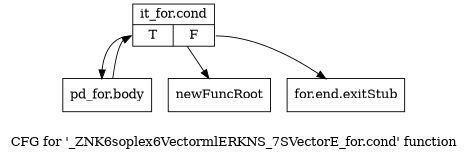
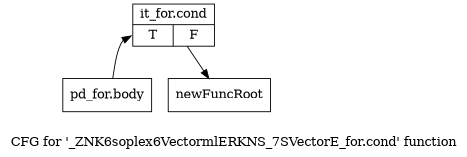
(110, 47) -> none
(346, 95) -> none
